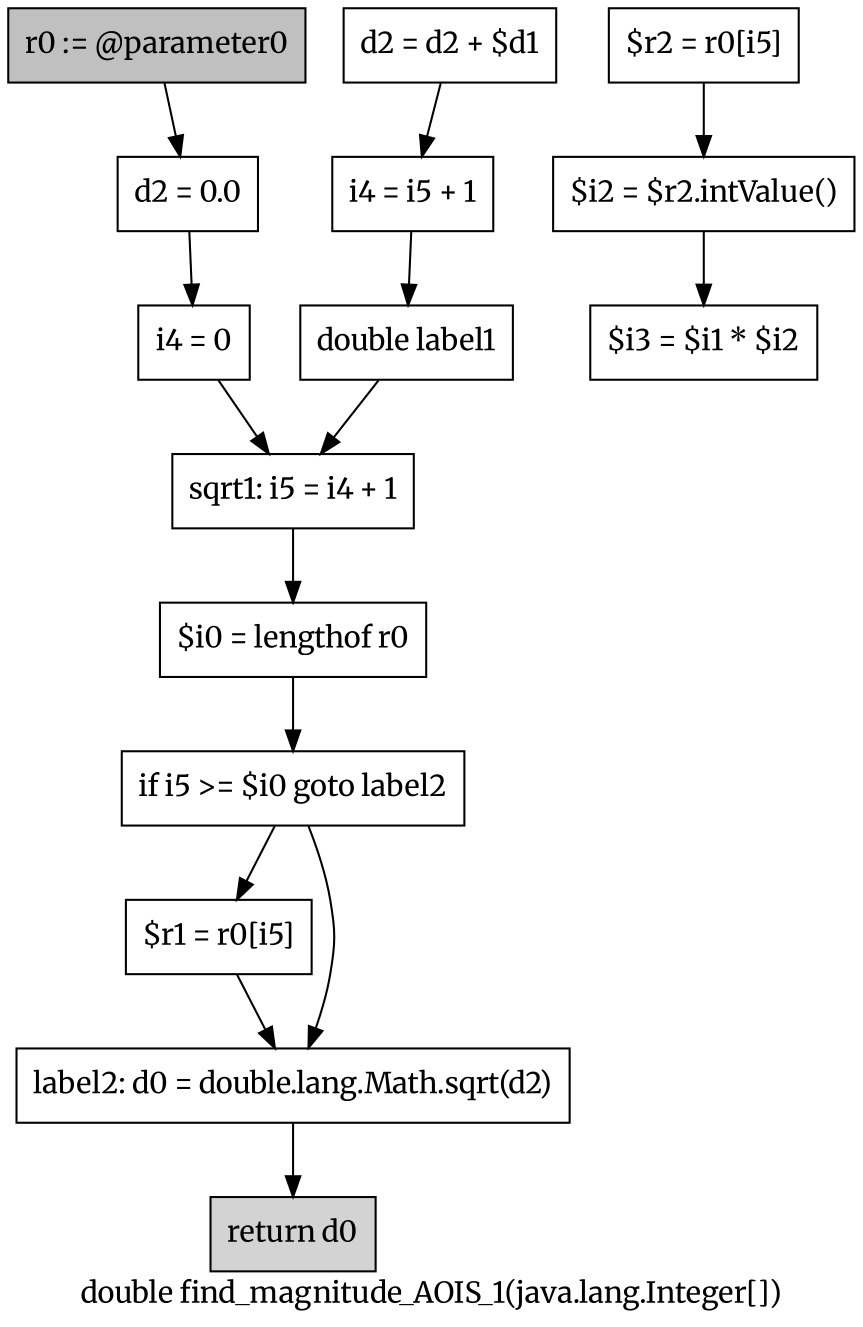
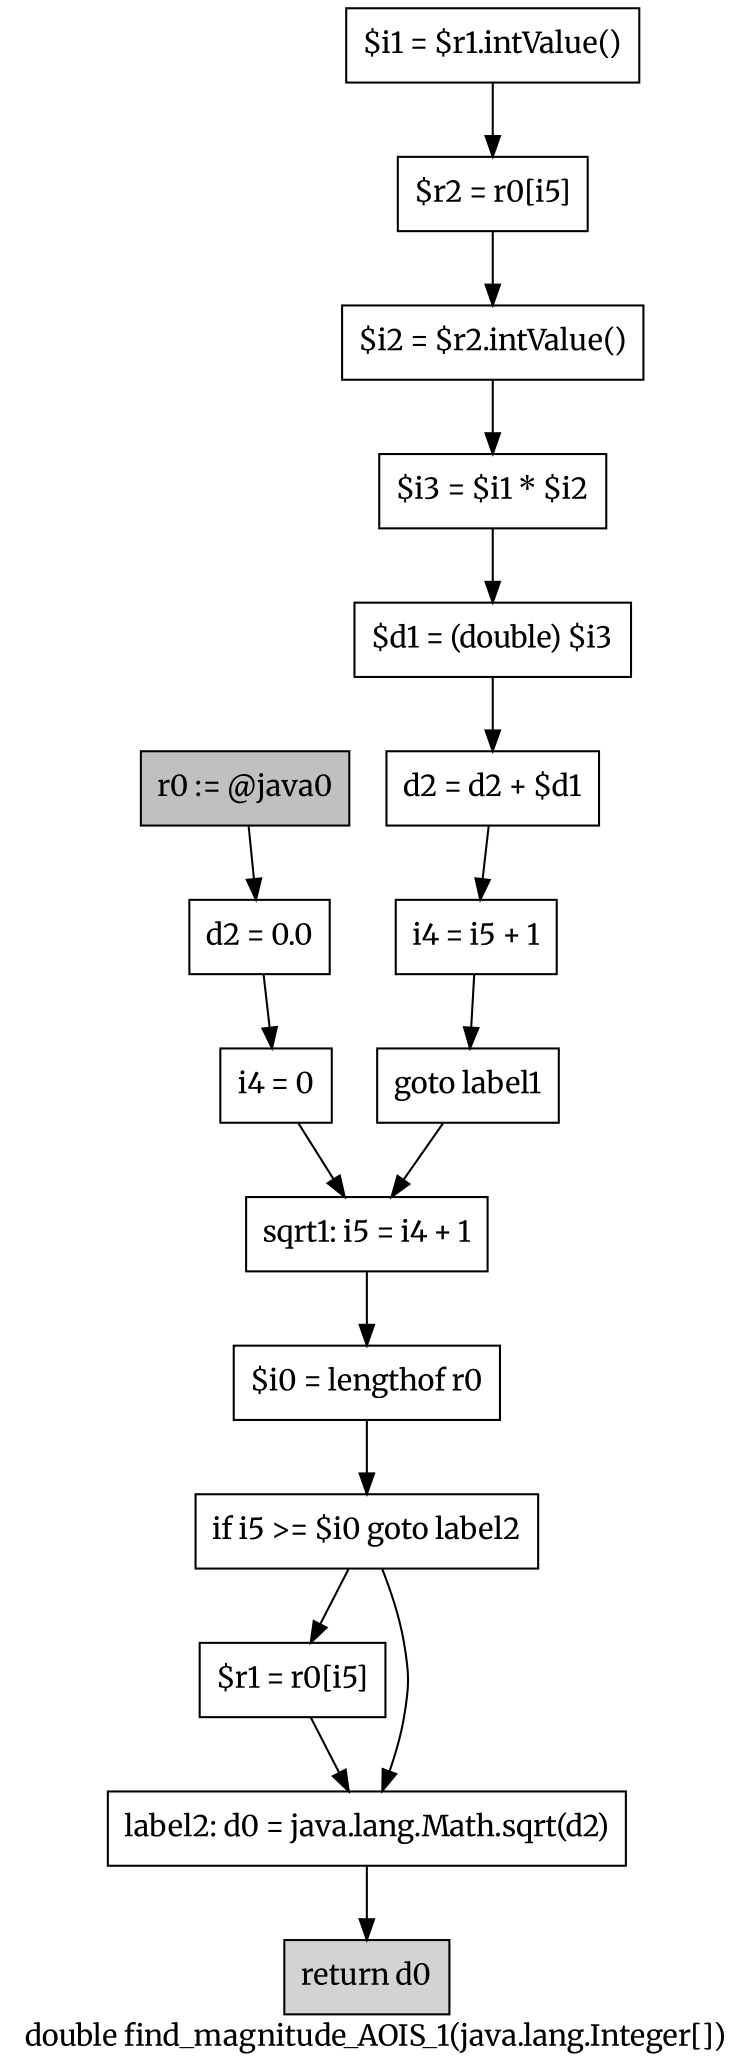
(157, 45) -> (245, 788)
none -> (493, 45)
(407, 343) -> (468, 1086)
none -> (493, 640)
(293, 1086) -> (367, 1829)
